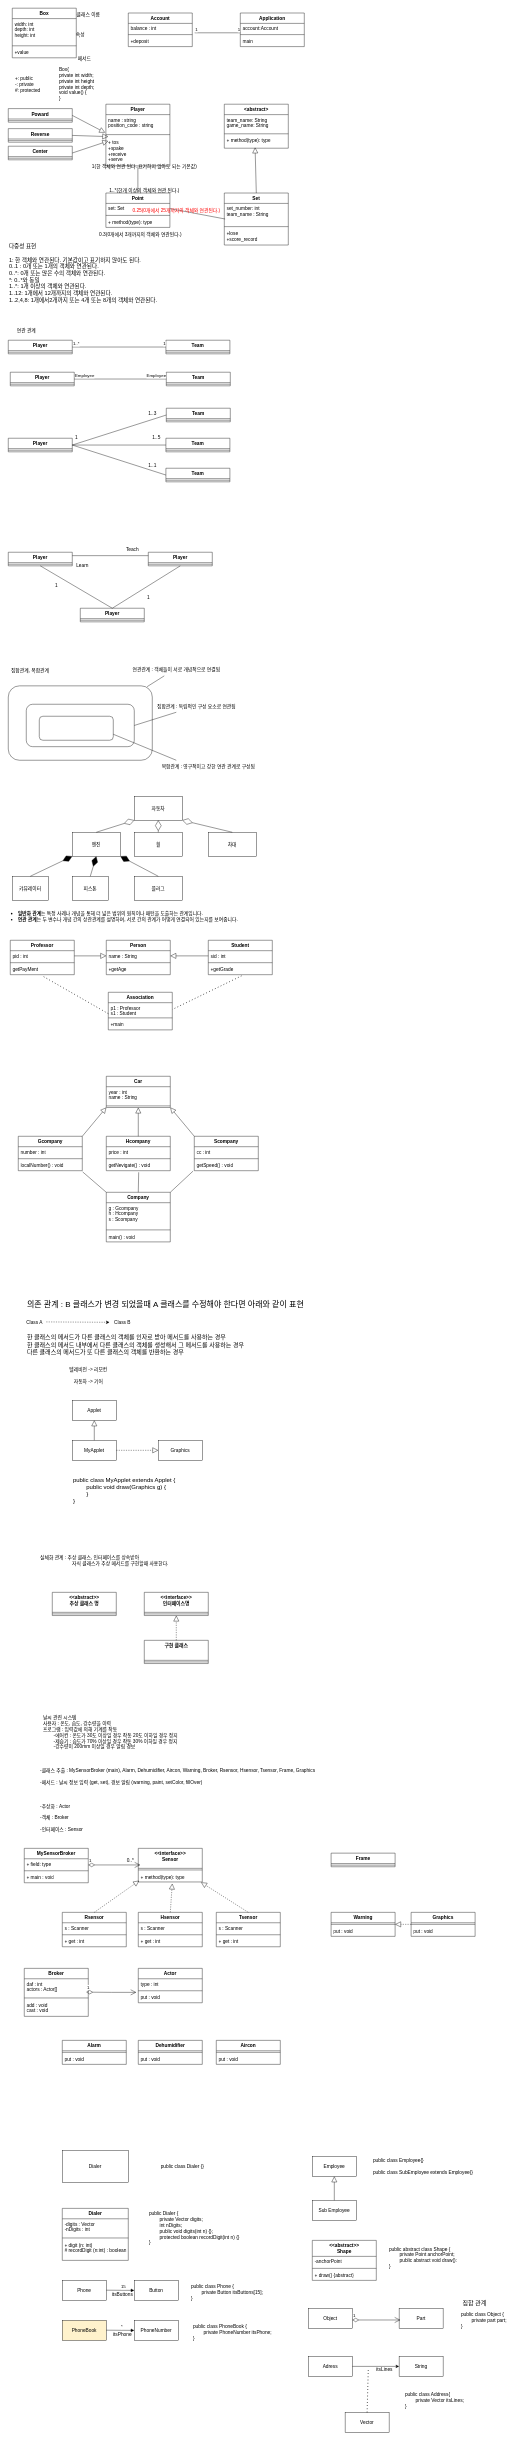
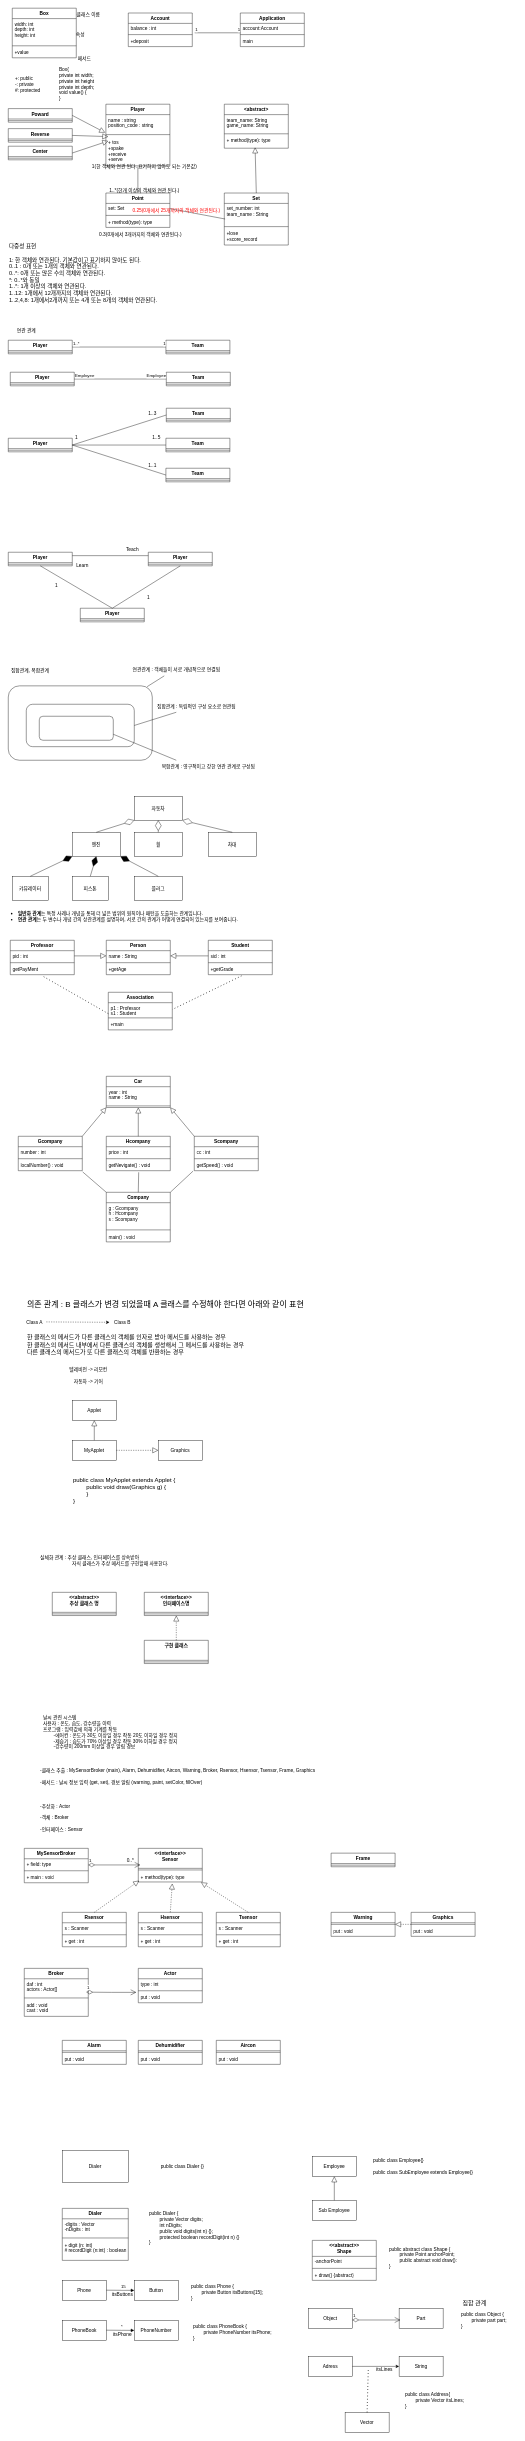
(84, 2330) -> (84, 2330)
